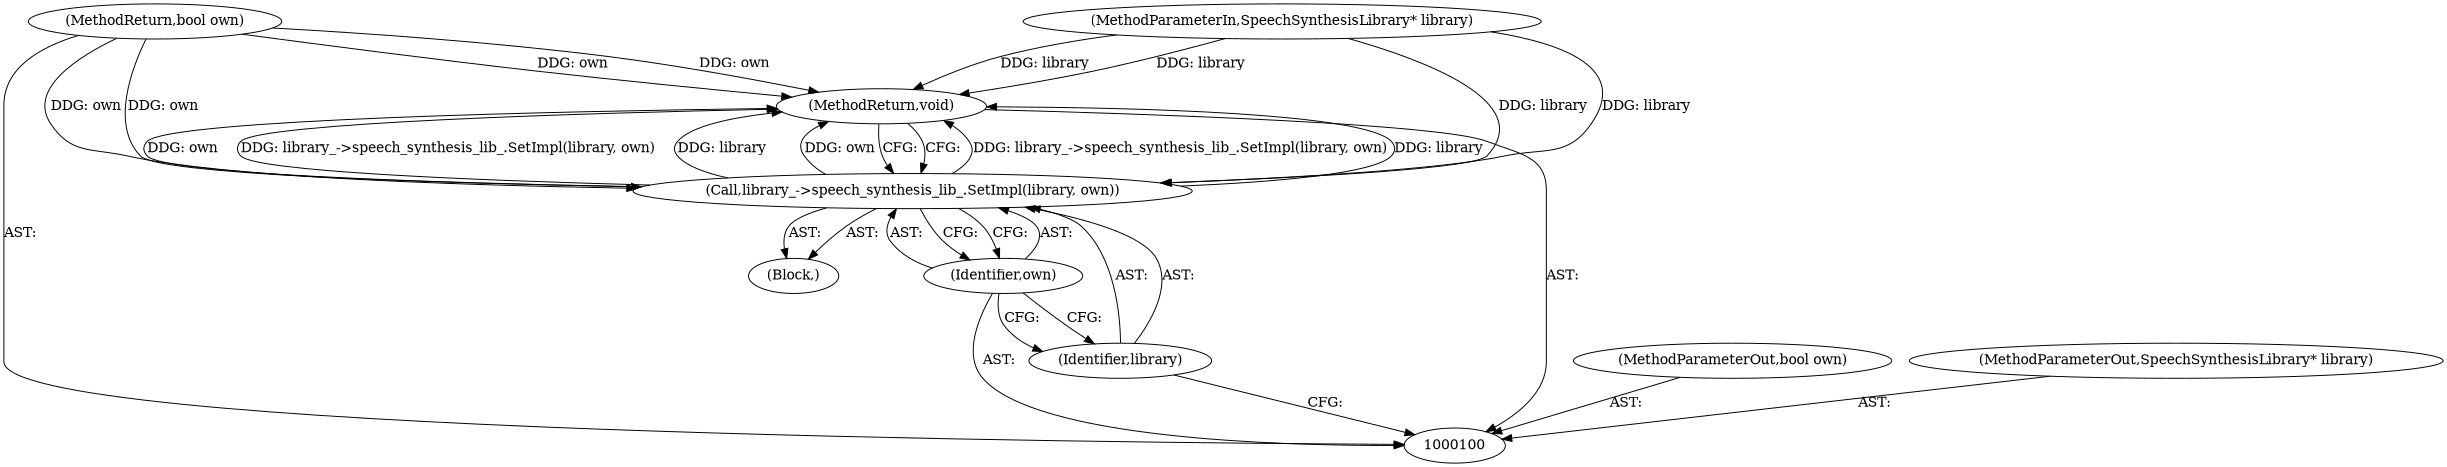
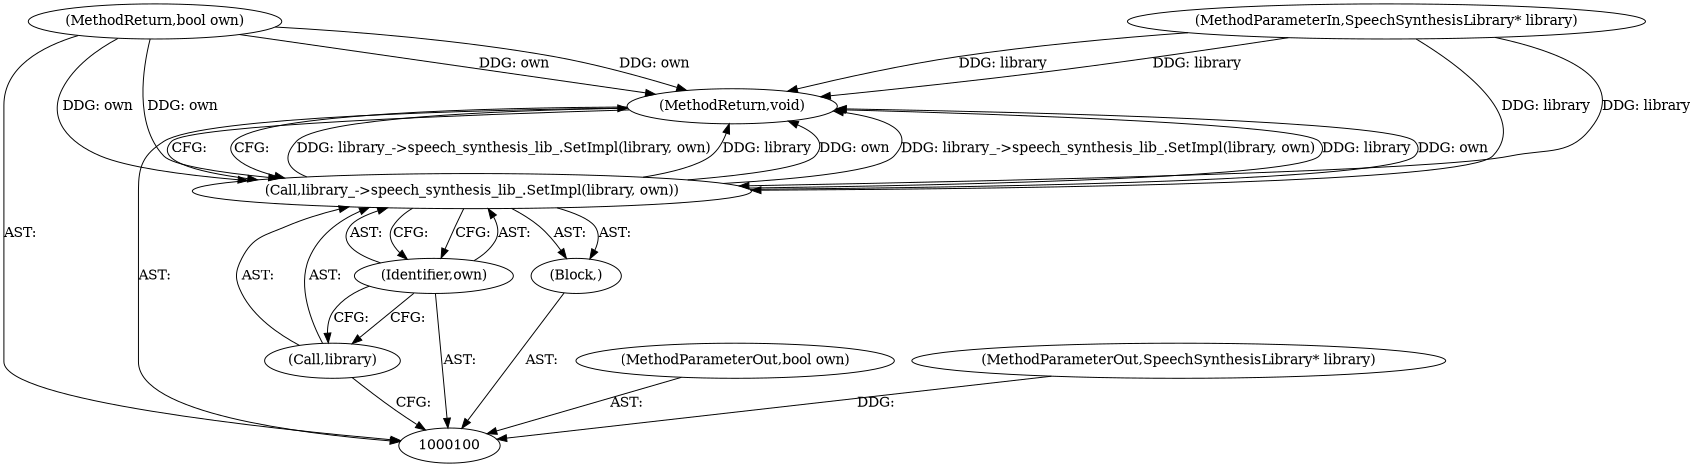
none -> (516, 357)
(1120, 361) -> (332, 361)
(1877, 403) -> (878, 403)
